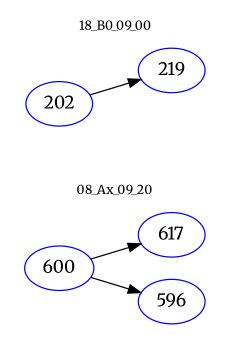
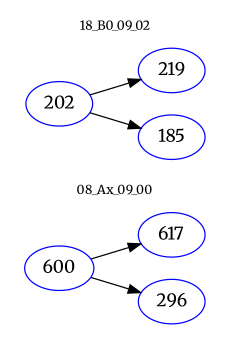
(115, 27) -> (115, 27)
none -> (172, 137)
(115, 191) -> (115, 191)
(172, 302) -> (172, 302)
